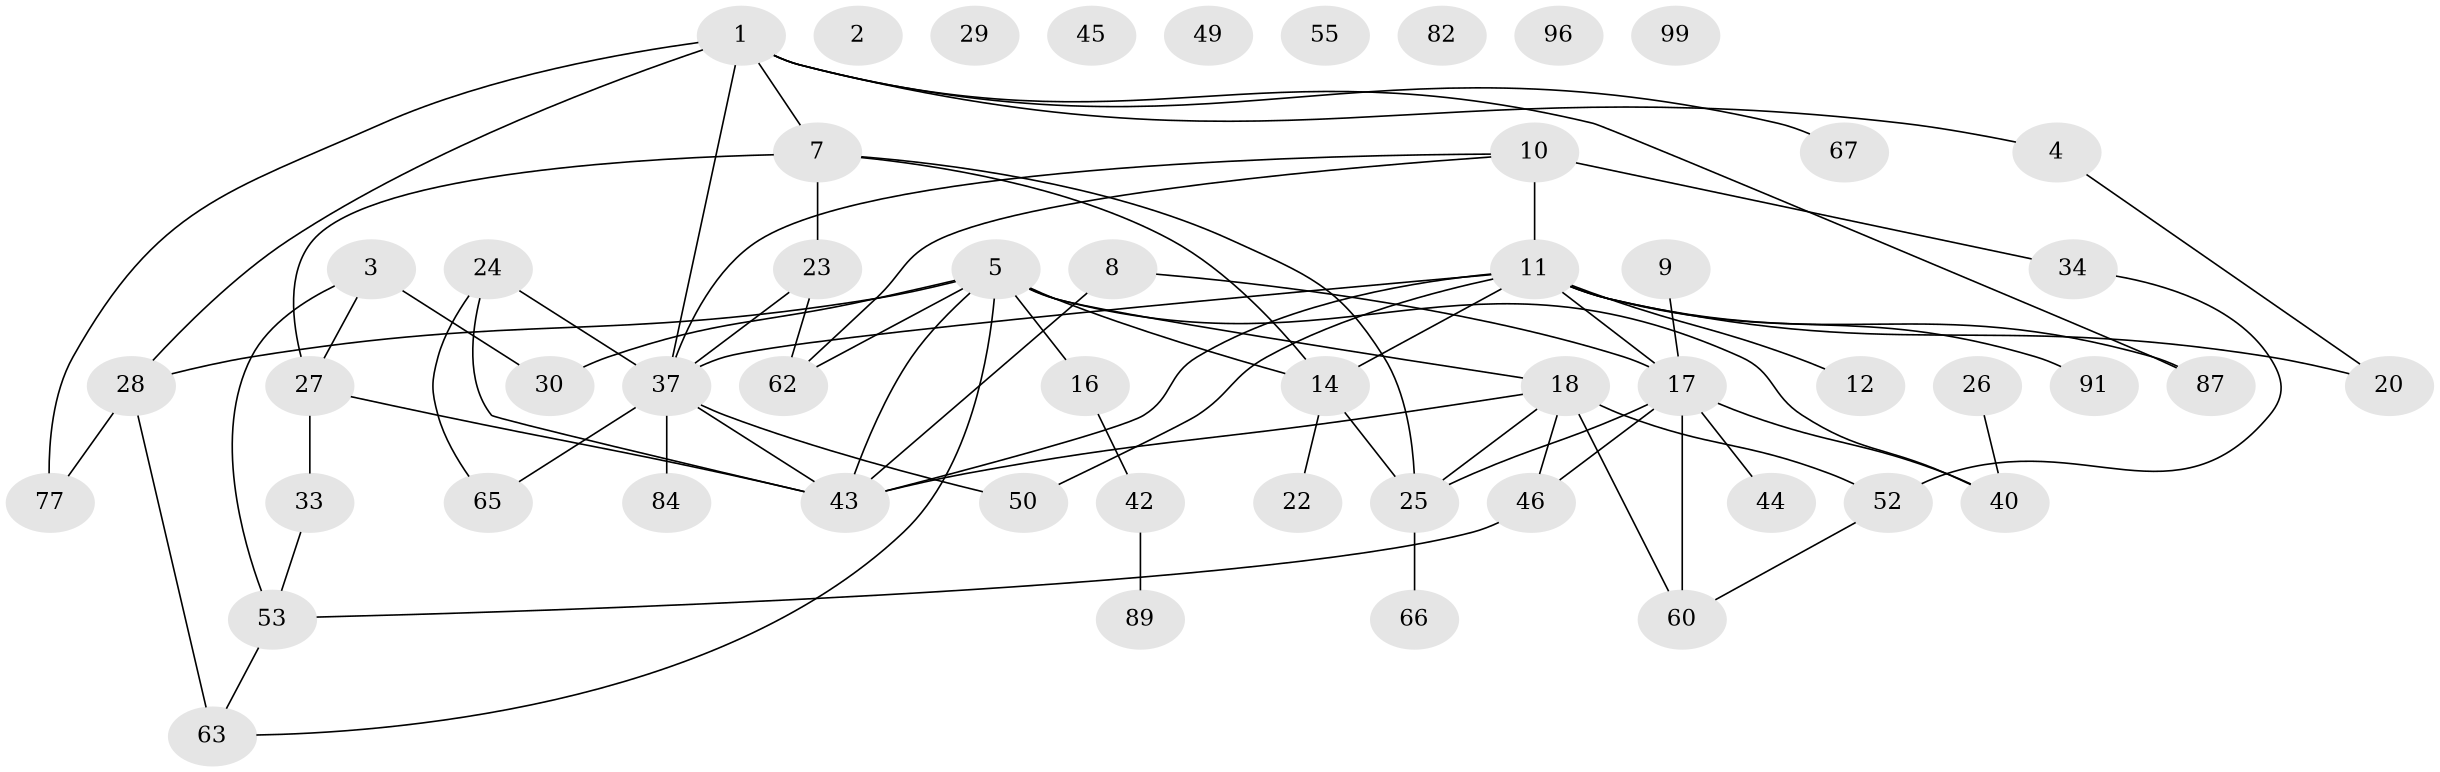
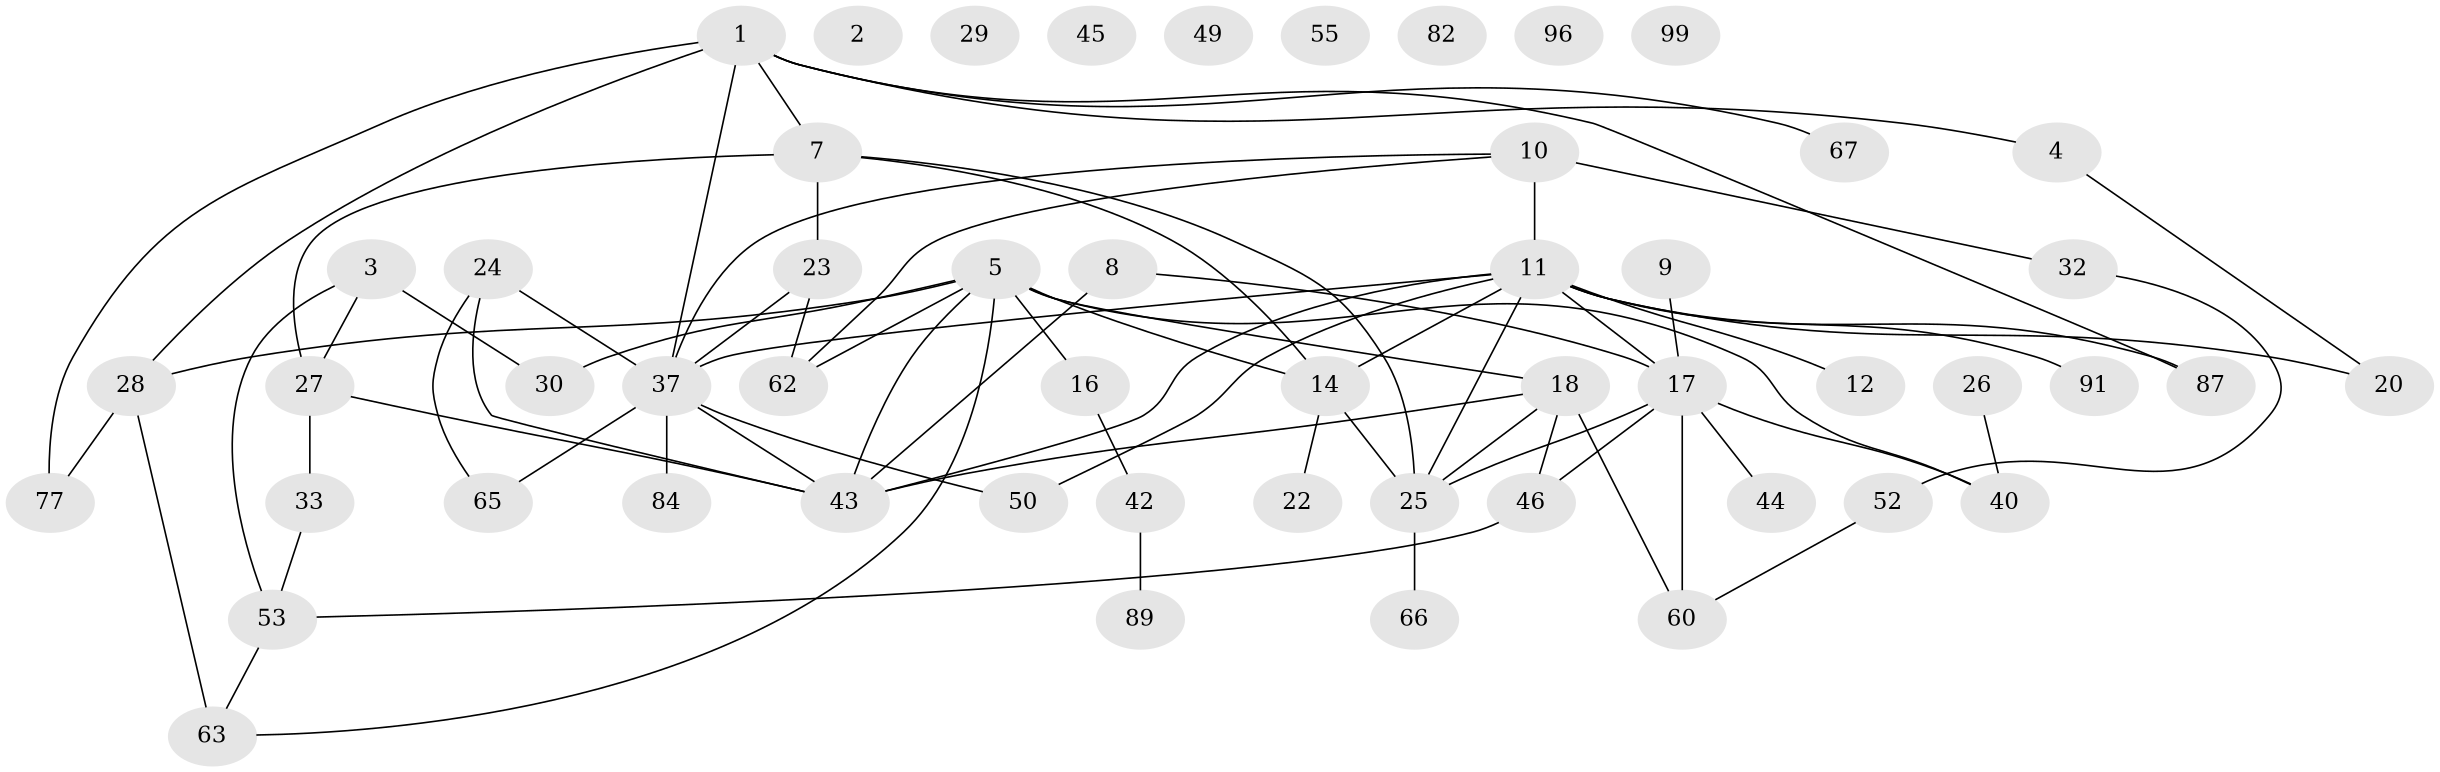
(2073, 269) -> (2073, 269)
none -> (1475, 386)
(1707, 440) -> none
